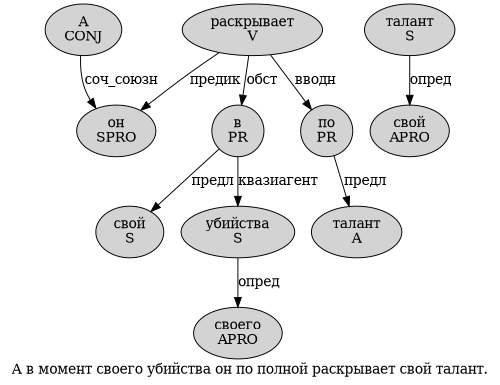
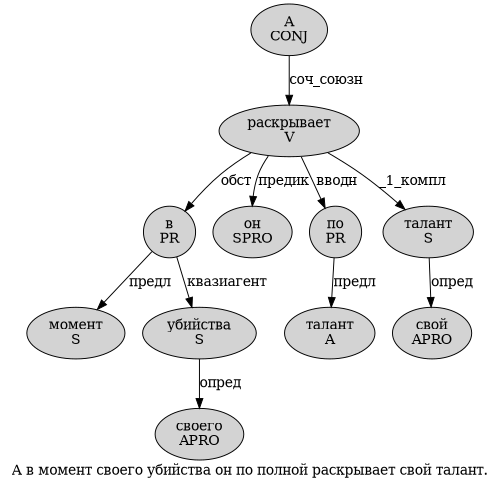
(82, 79) -> (289, 75)
none -> (364, 176)
(130, 232) -> (76, 333)
